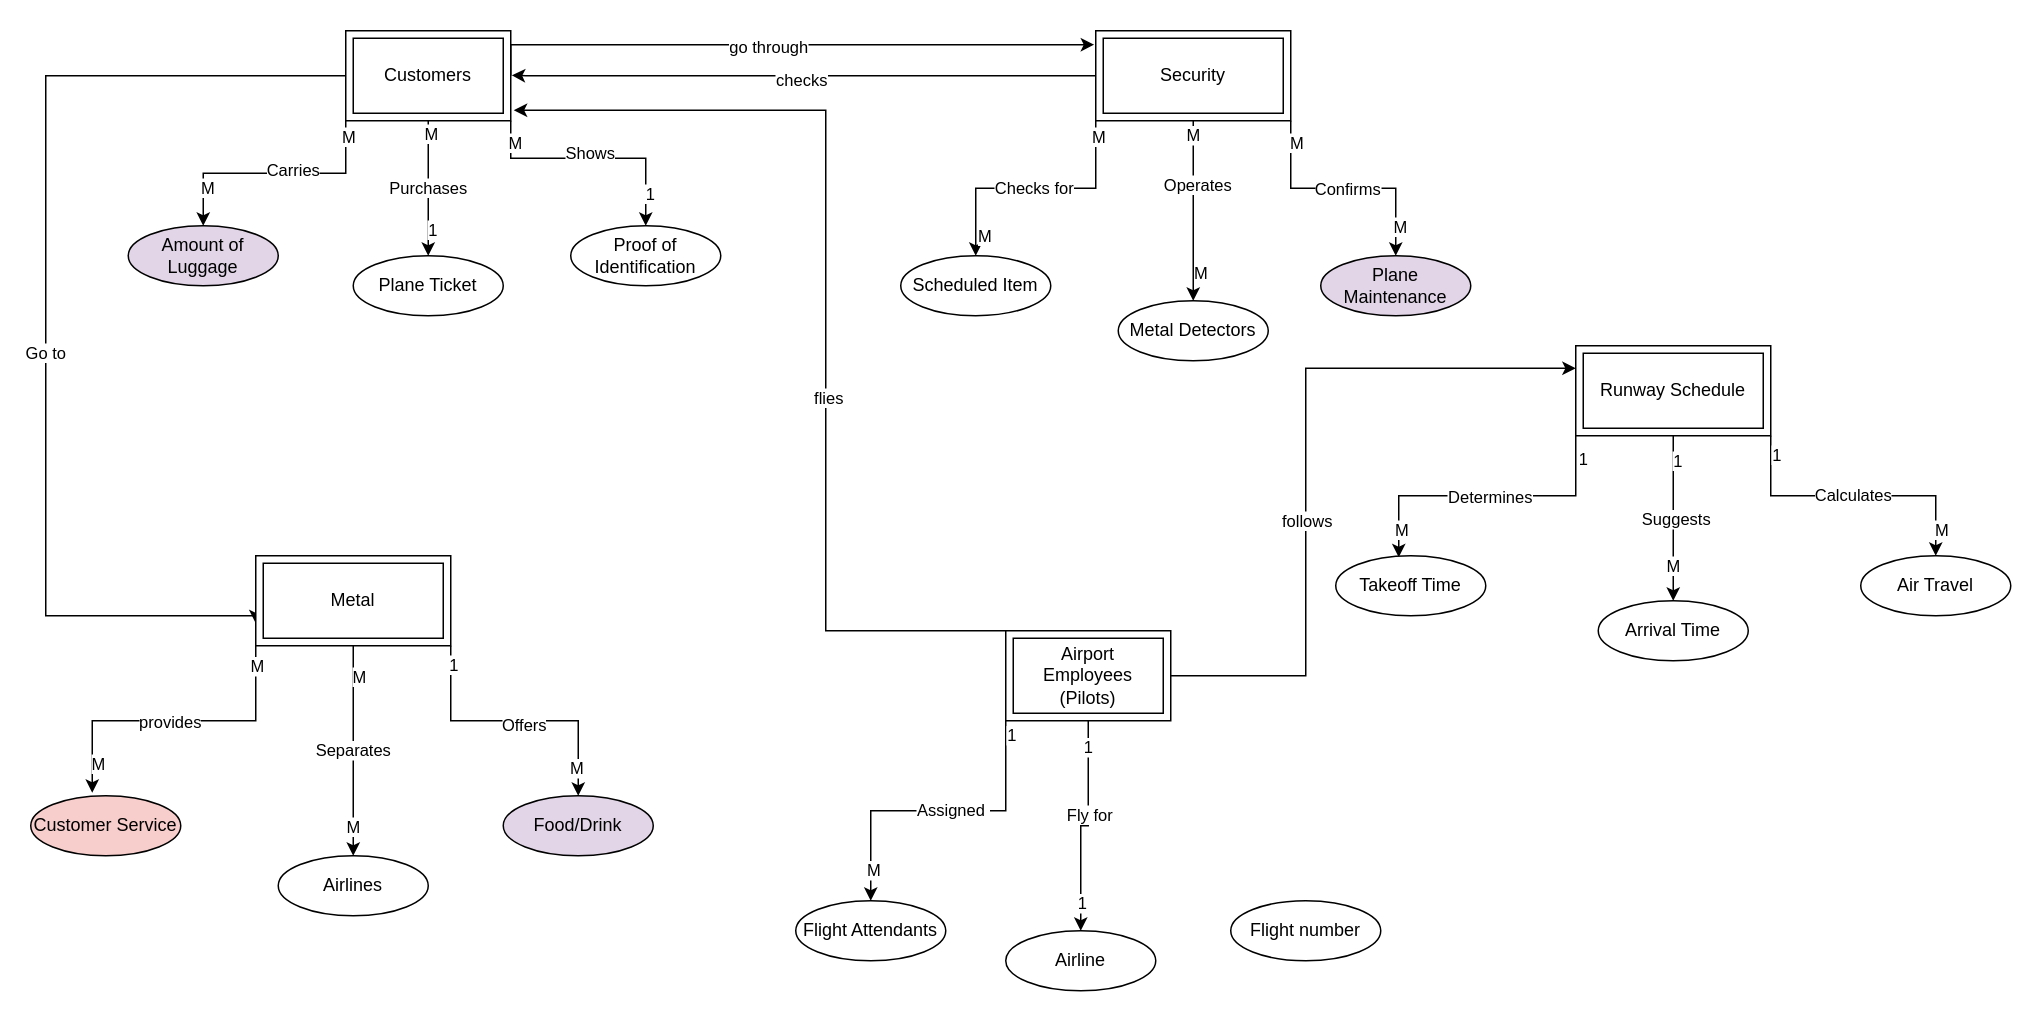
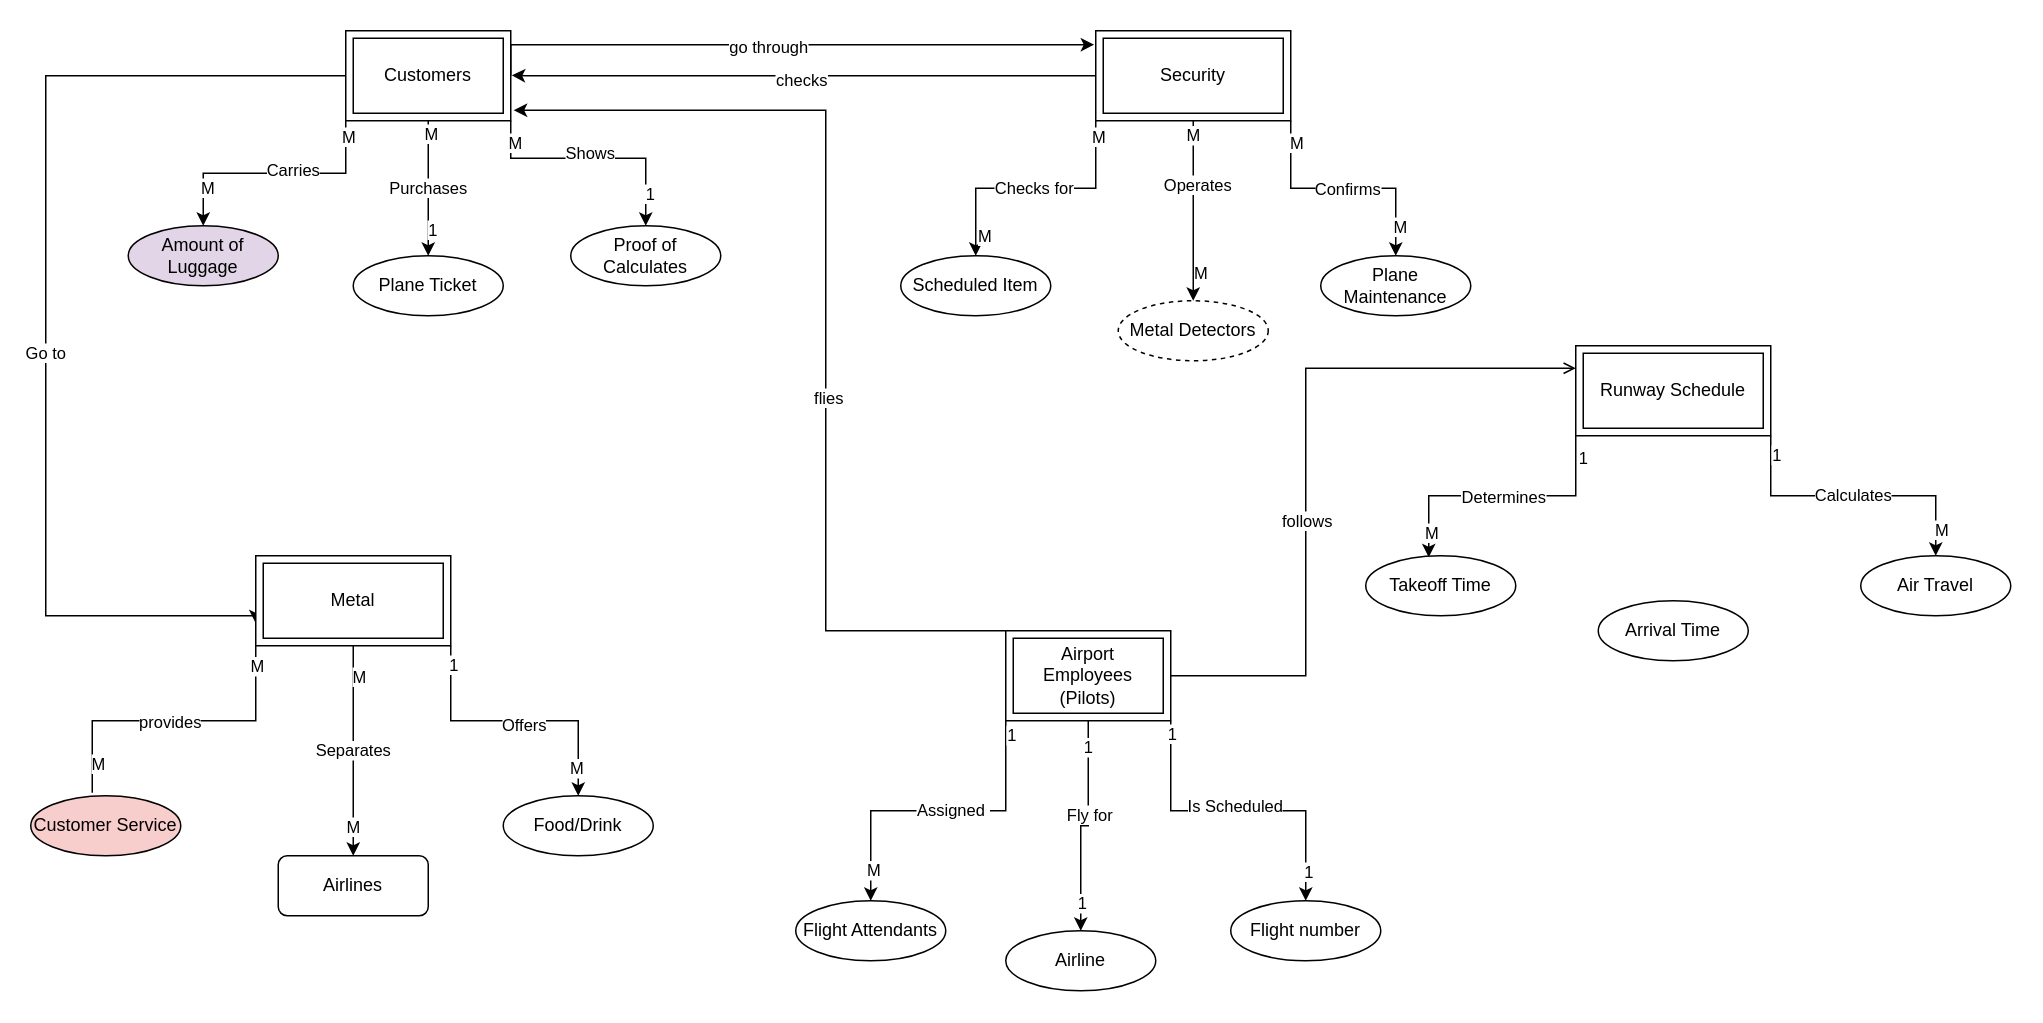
(646, 256) -> (646, 256)
(1396, 286) -> (1396, 286)
(1193, 331) -> (1193, 331)
(1564, 368) -> (1566, 368)
(1673, 514) -> none
(1411, 586) -> (1441, 586)
(92, 781) -> (92, 785)
none -> (1233, 811)
(578, 826) -> (578, 826)
(353, 886) -> (353, 886)
